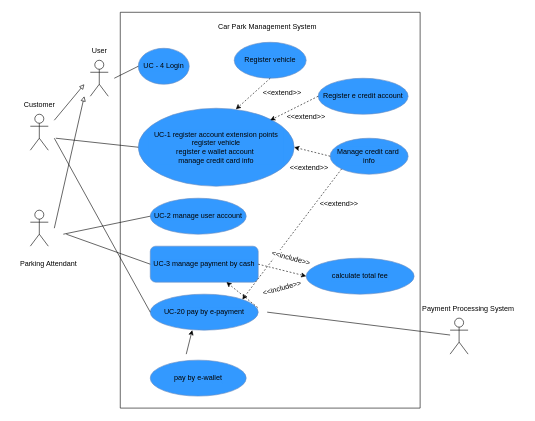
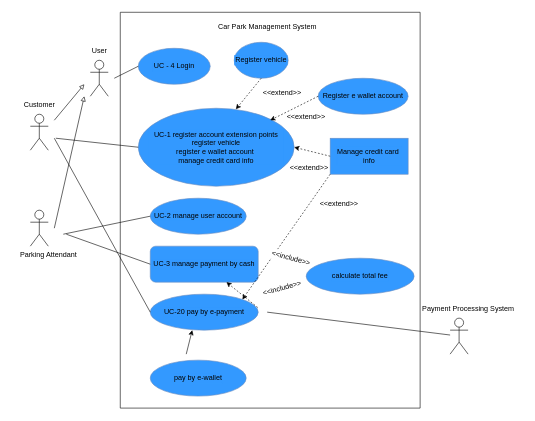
(270, 60) -> (261, 60)
(164, 66) -> (174, 66)
(363, 96) -> (363, 96)
(369, 156) -> (369, 156)
(48, 264) -> (48, 255)
(283, 270) -> none
